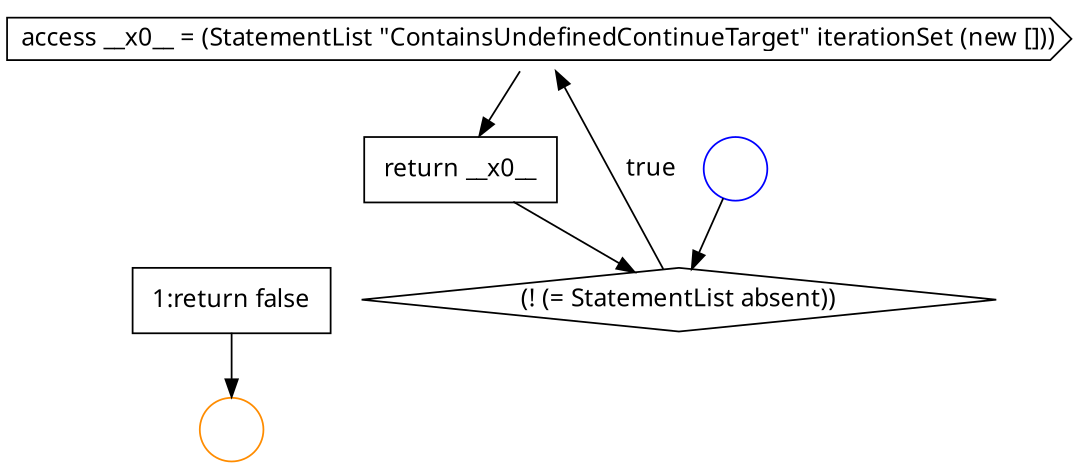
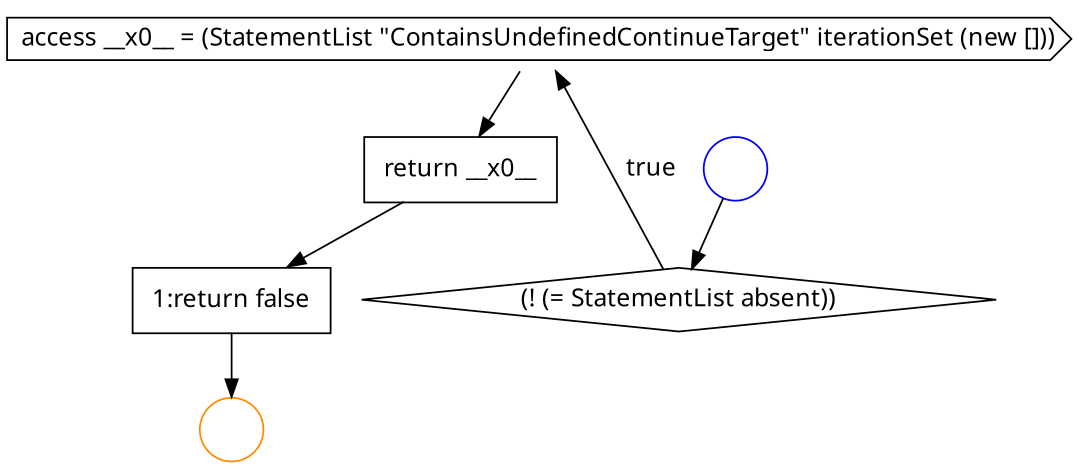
(566, 232) -> (353, 230)
